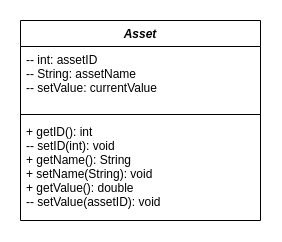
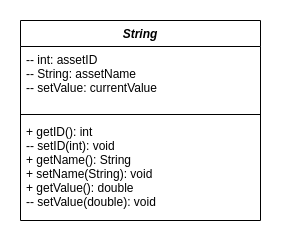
(140, 34) -> (140, 34)
(67, 132) -> (67, 132)
